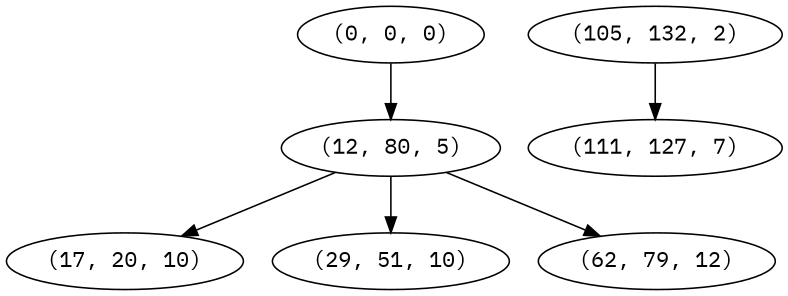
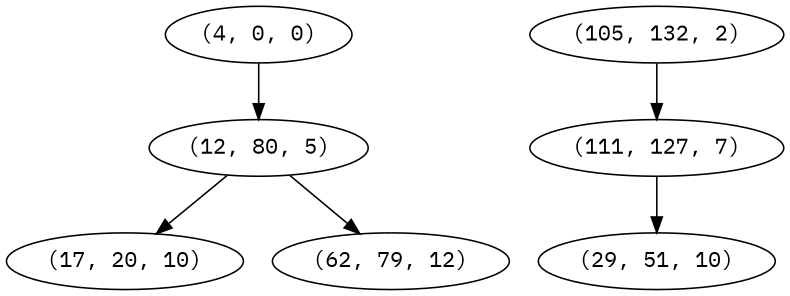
(391, 35) -> (259, 35)
(391, 197) -> (657, 197)
